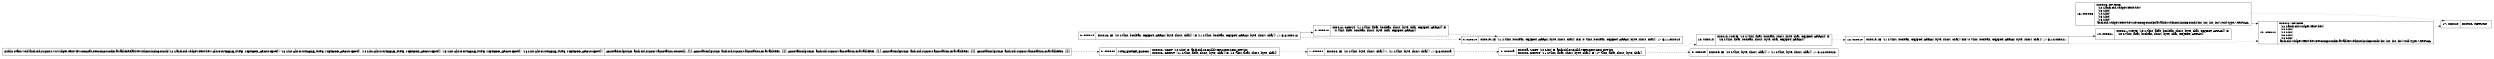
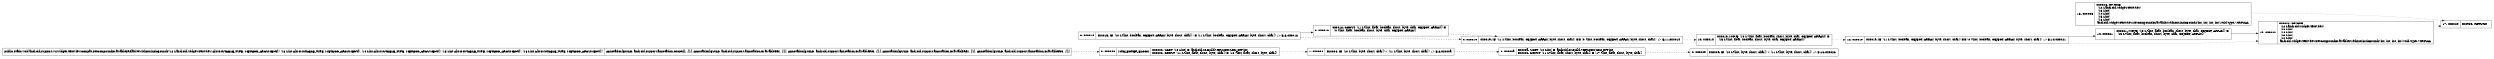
(2254, 23) -> (2244, 34)
(1667, 46) -> (1689, 40)
